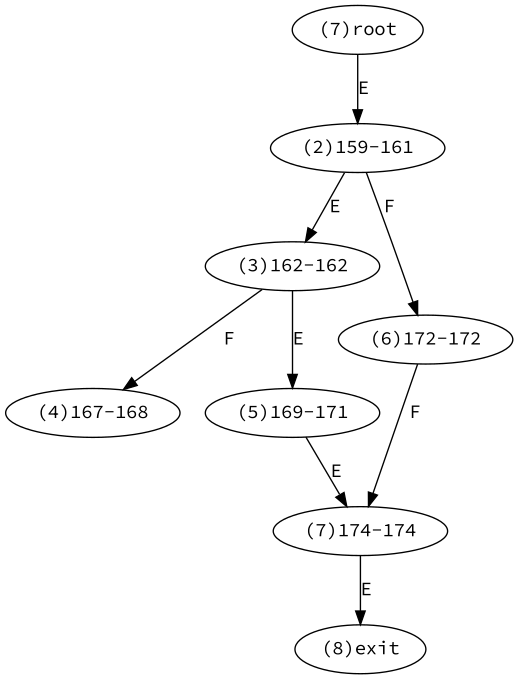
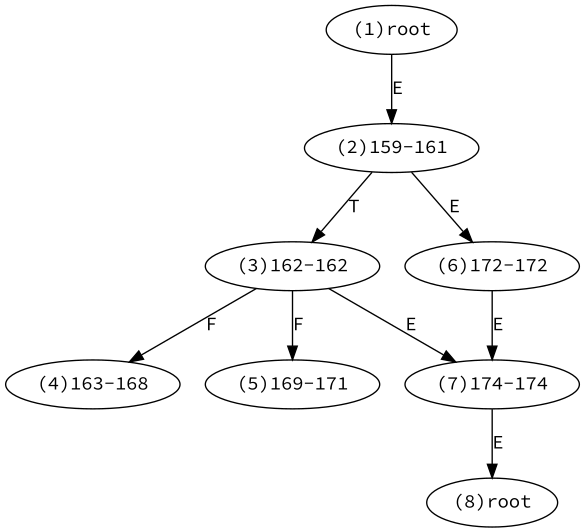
(358, 30) -> (392, 30)
(335, 207) -> (354, 207)
(390, 207) -> (455, 207)
(299, 340) -> (299, 325)
(93, 413) -> (93, 384)
(415, 413) -> (498, 325)
(323, 466) -> (386, 322)
(360, 649) -> (492, 503)
